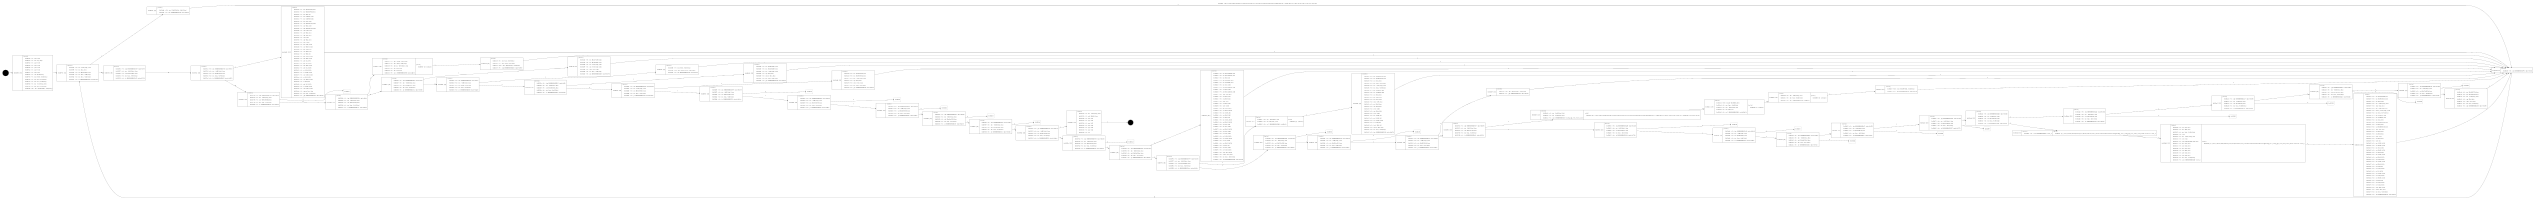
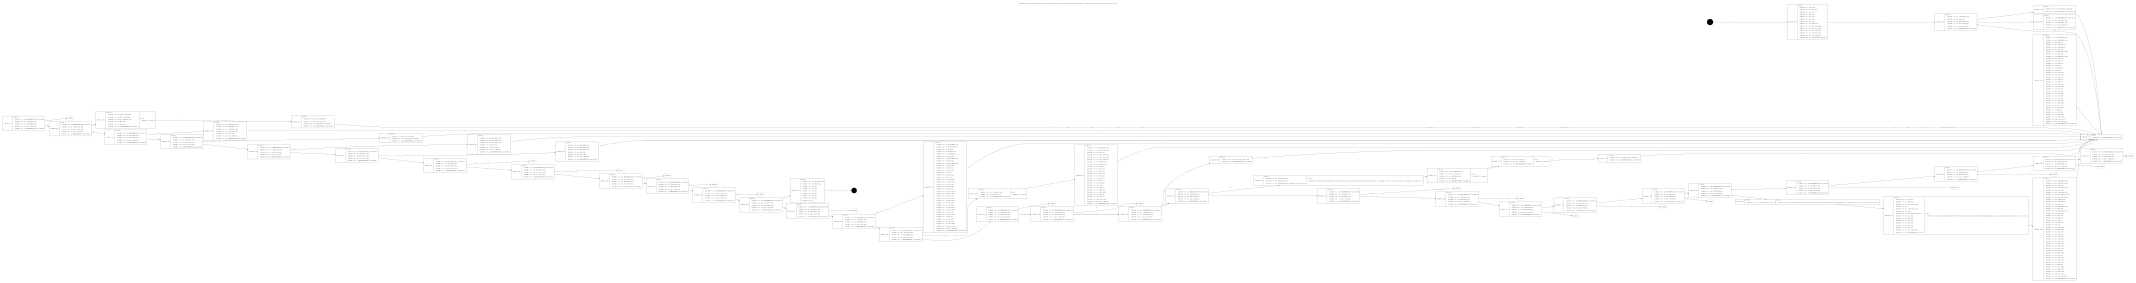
(212, 73) -> none
(2466, 99) -> none
